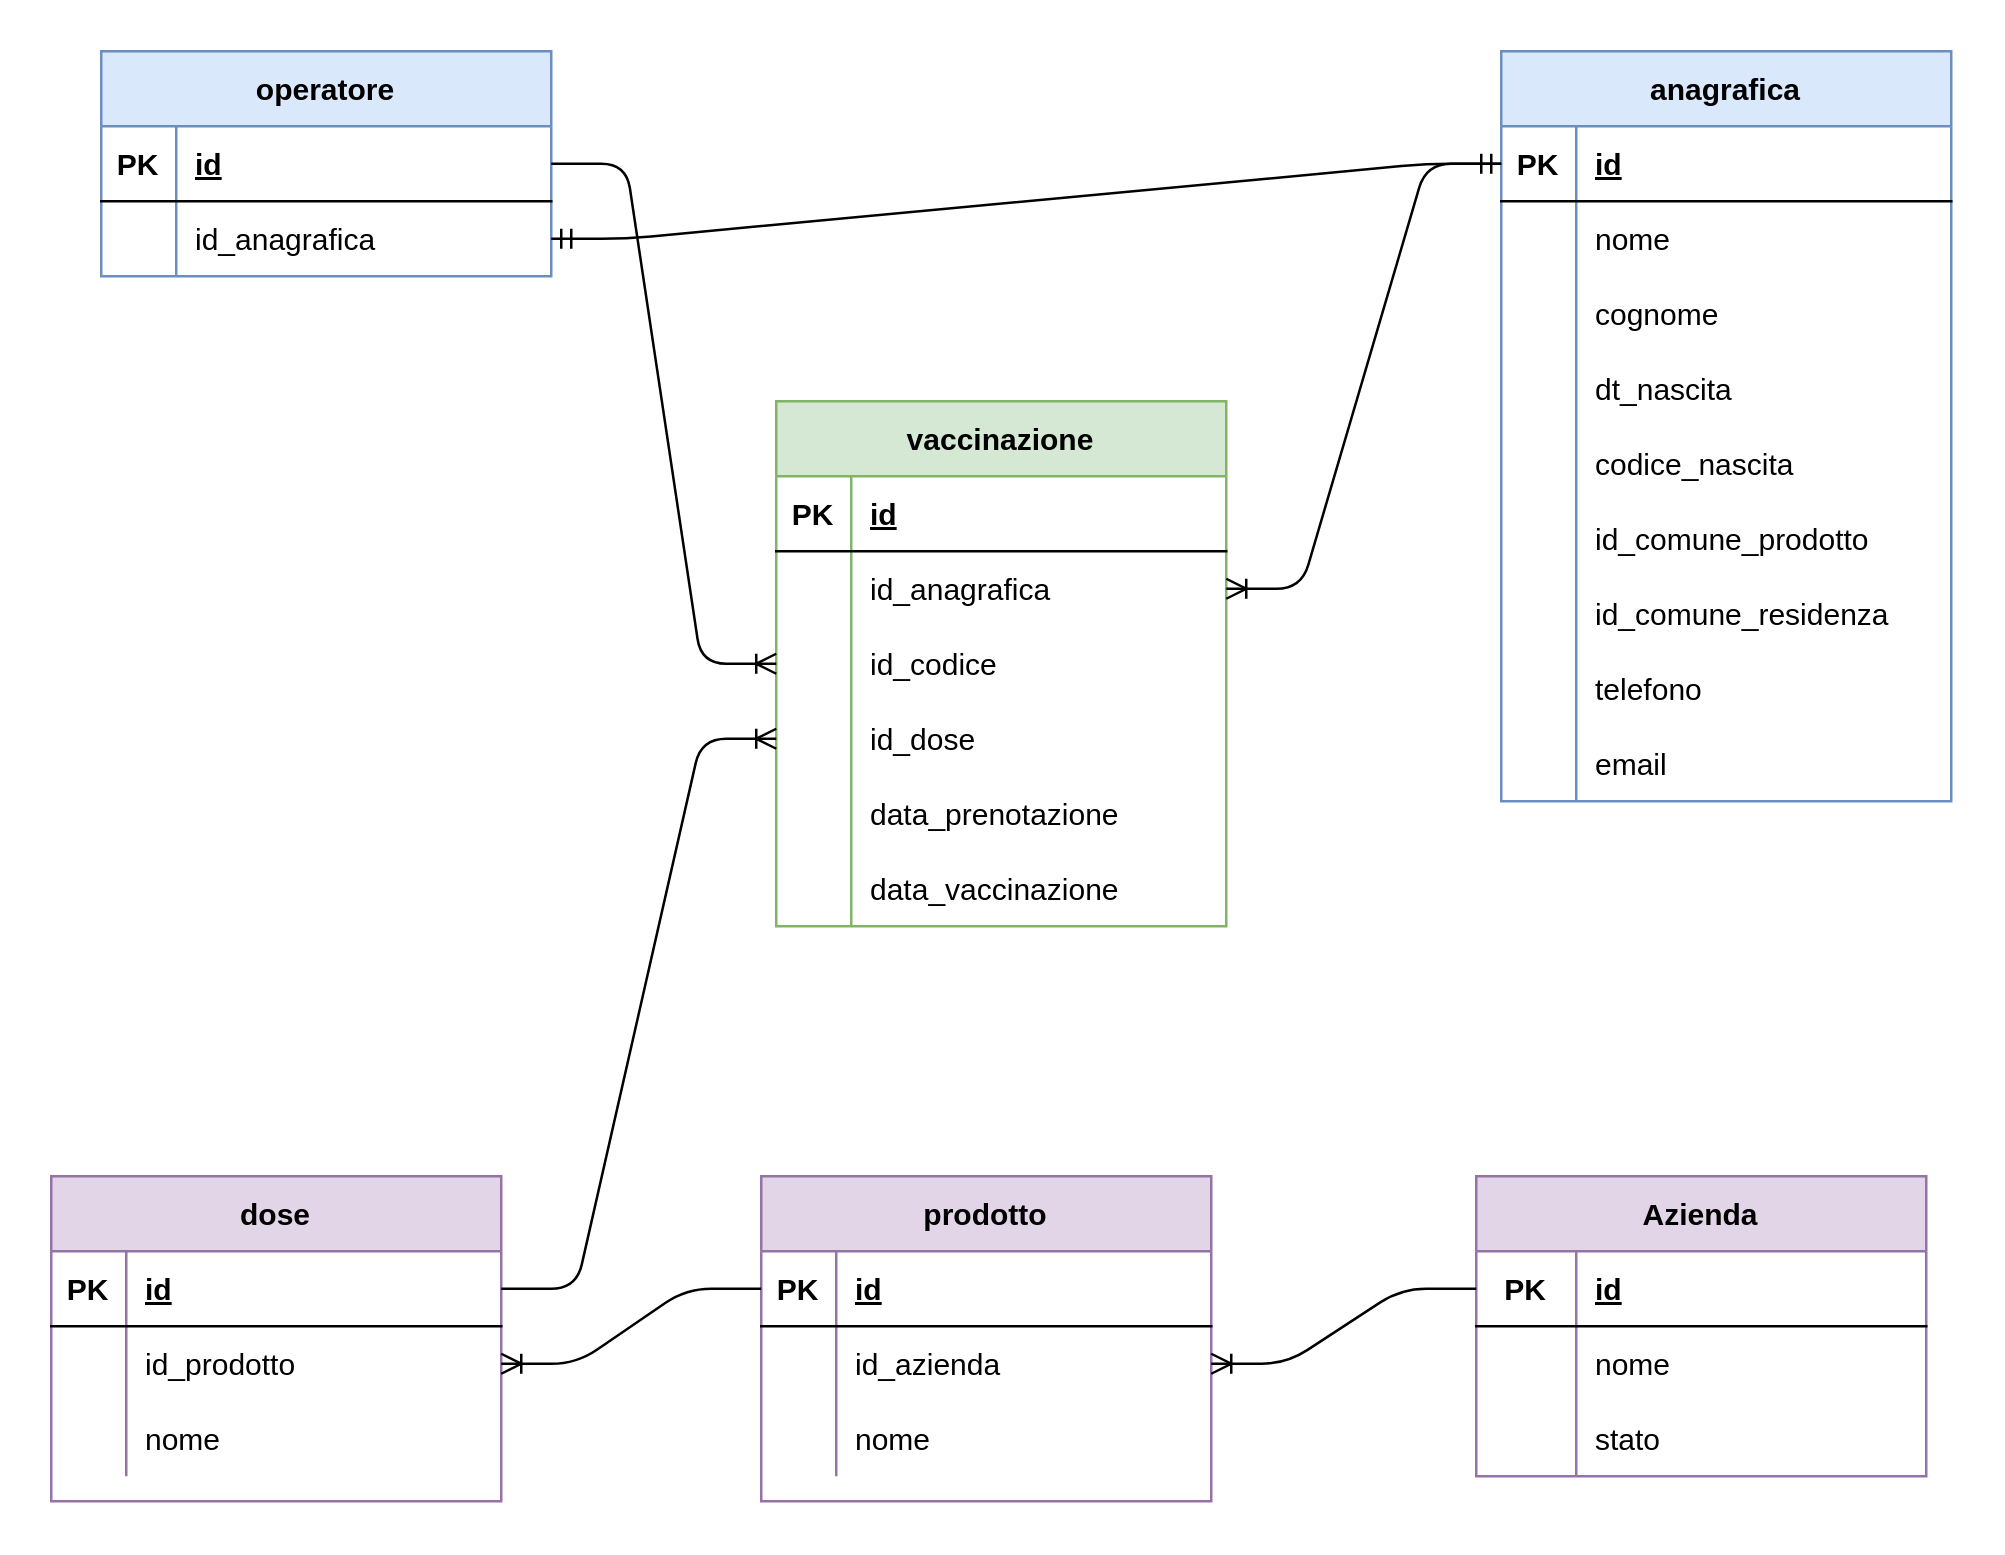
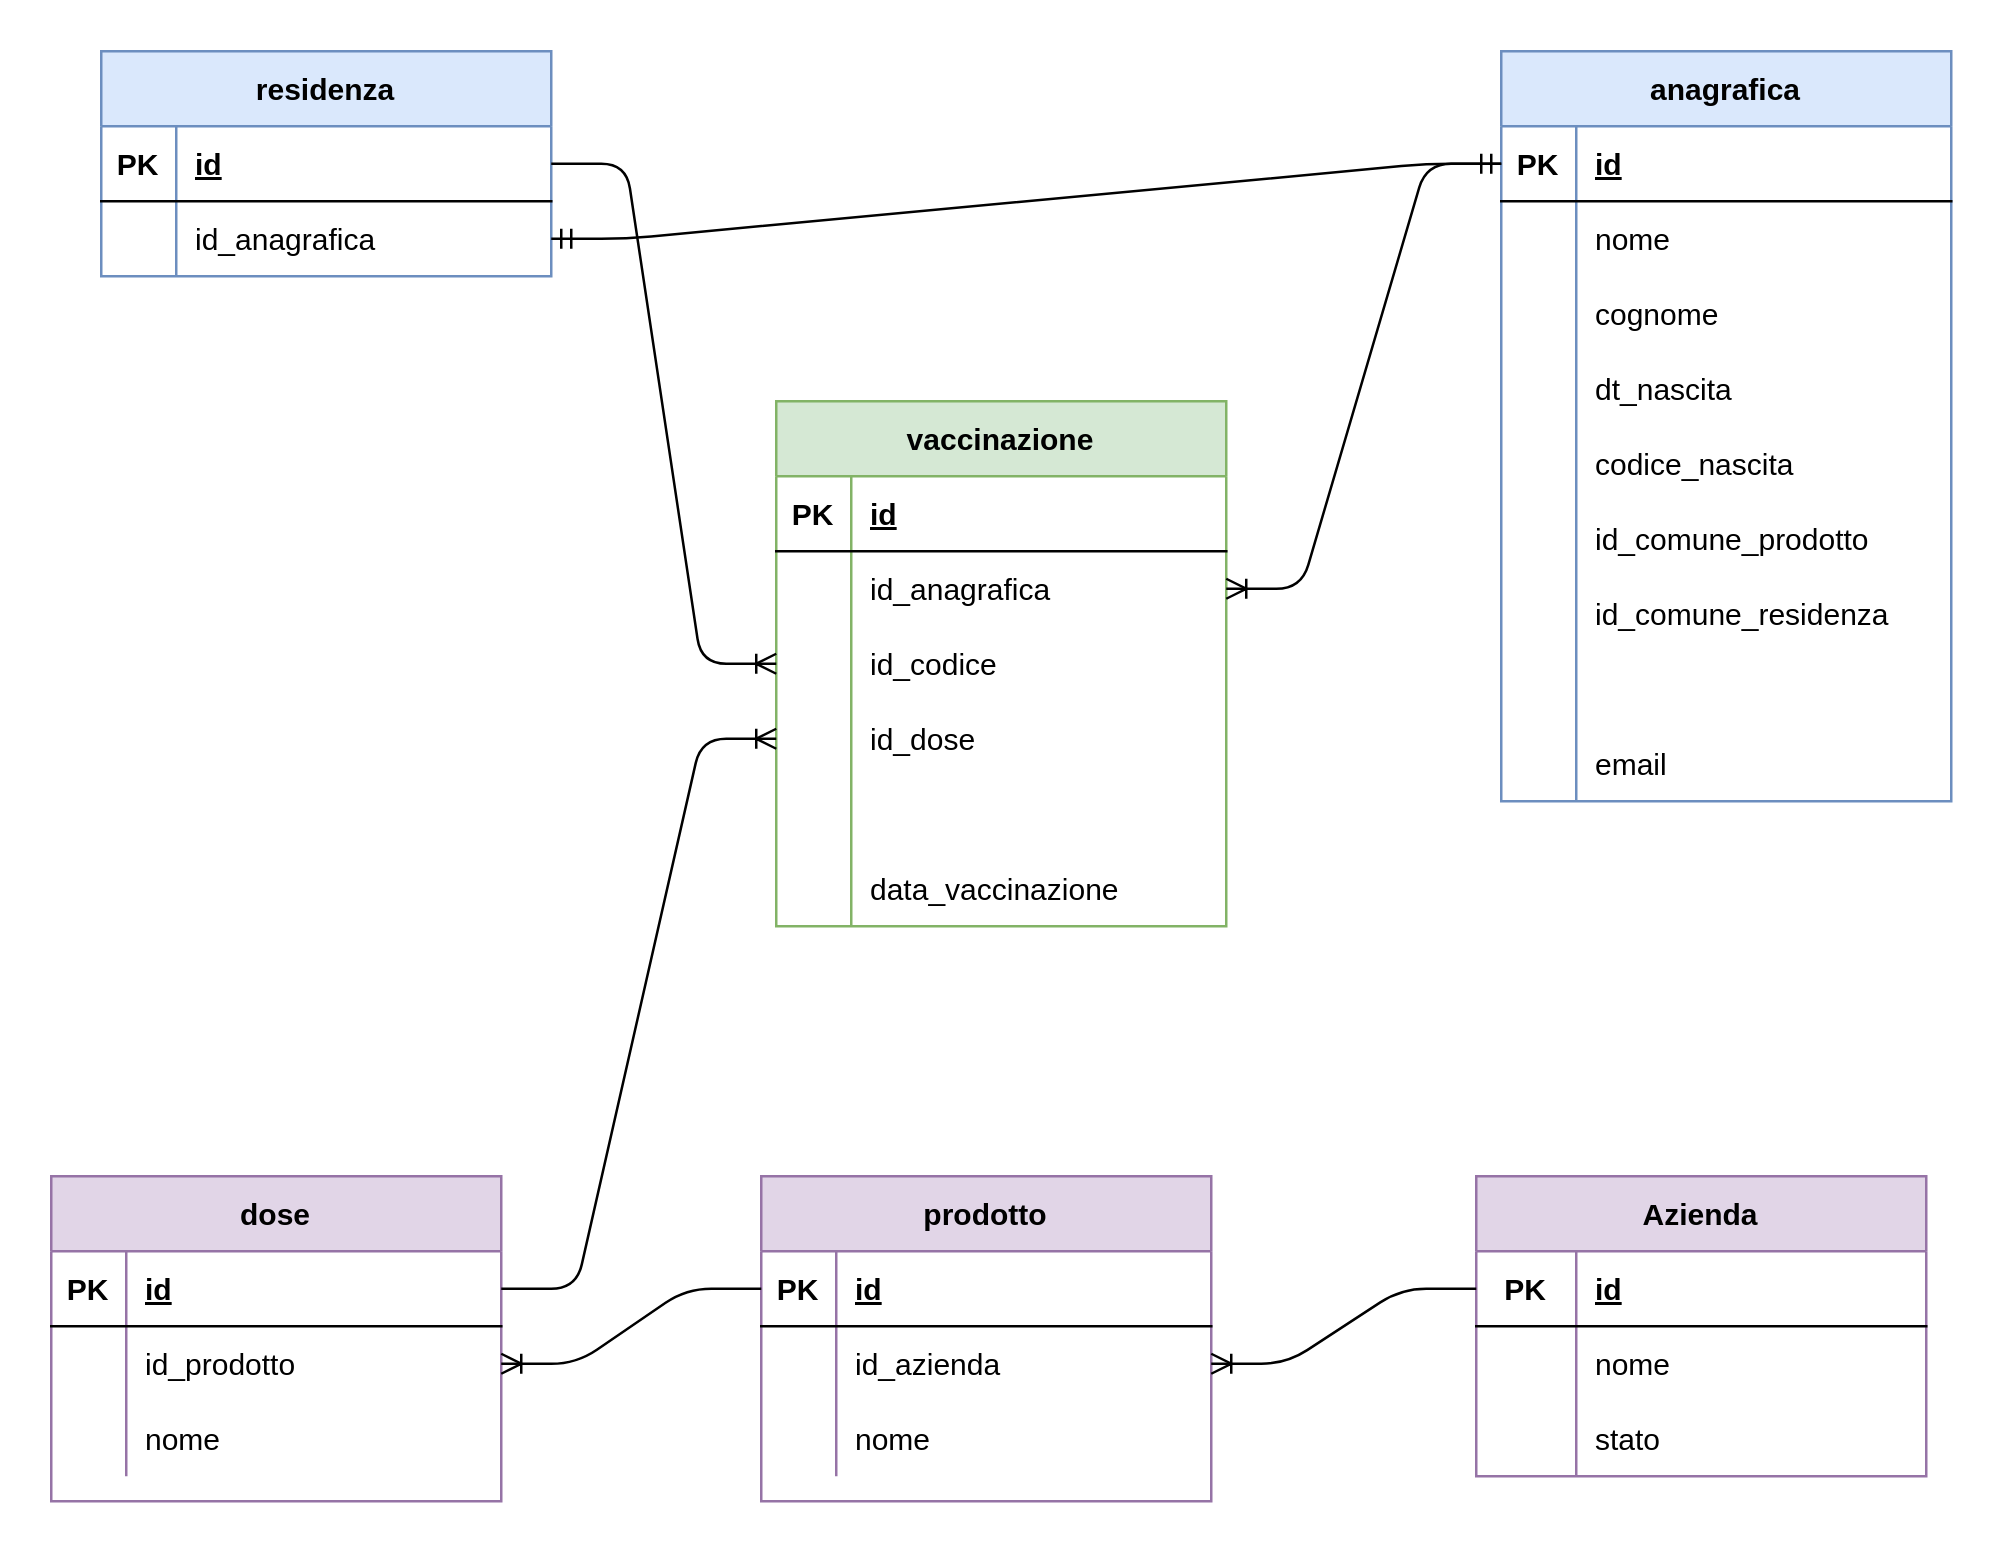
(325, 90) -> (325, 90)
(1764, 689) -> none
(1039, 814) -> none
